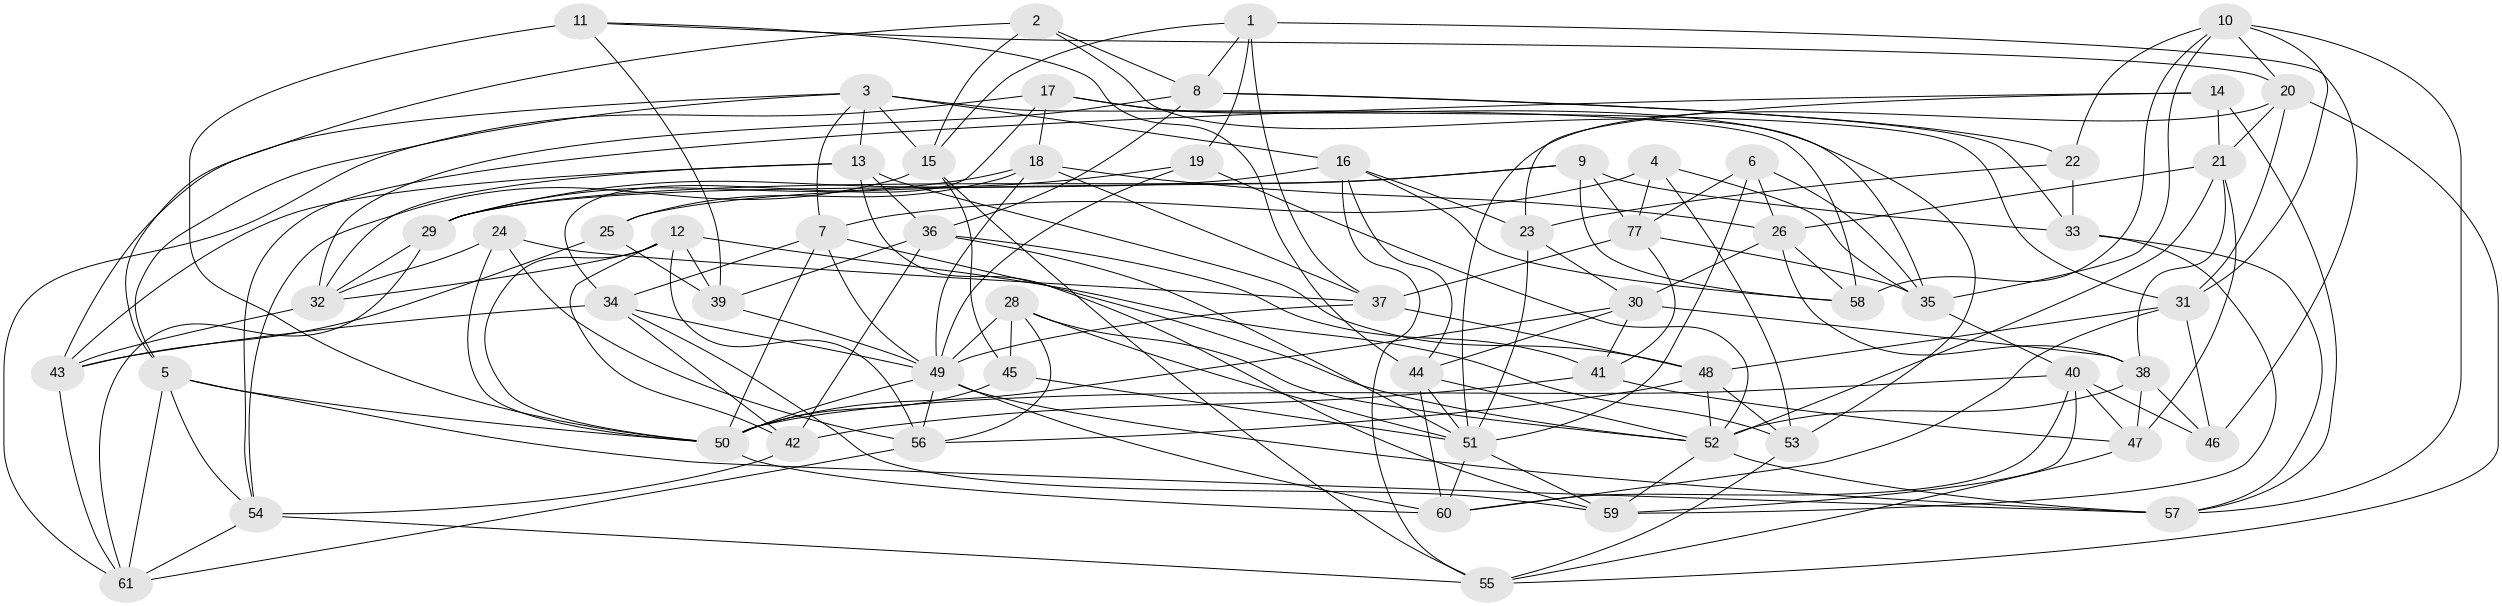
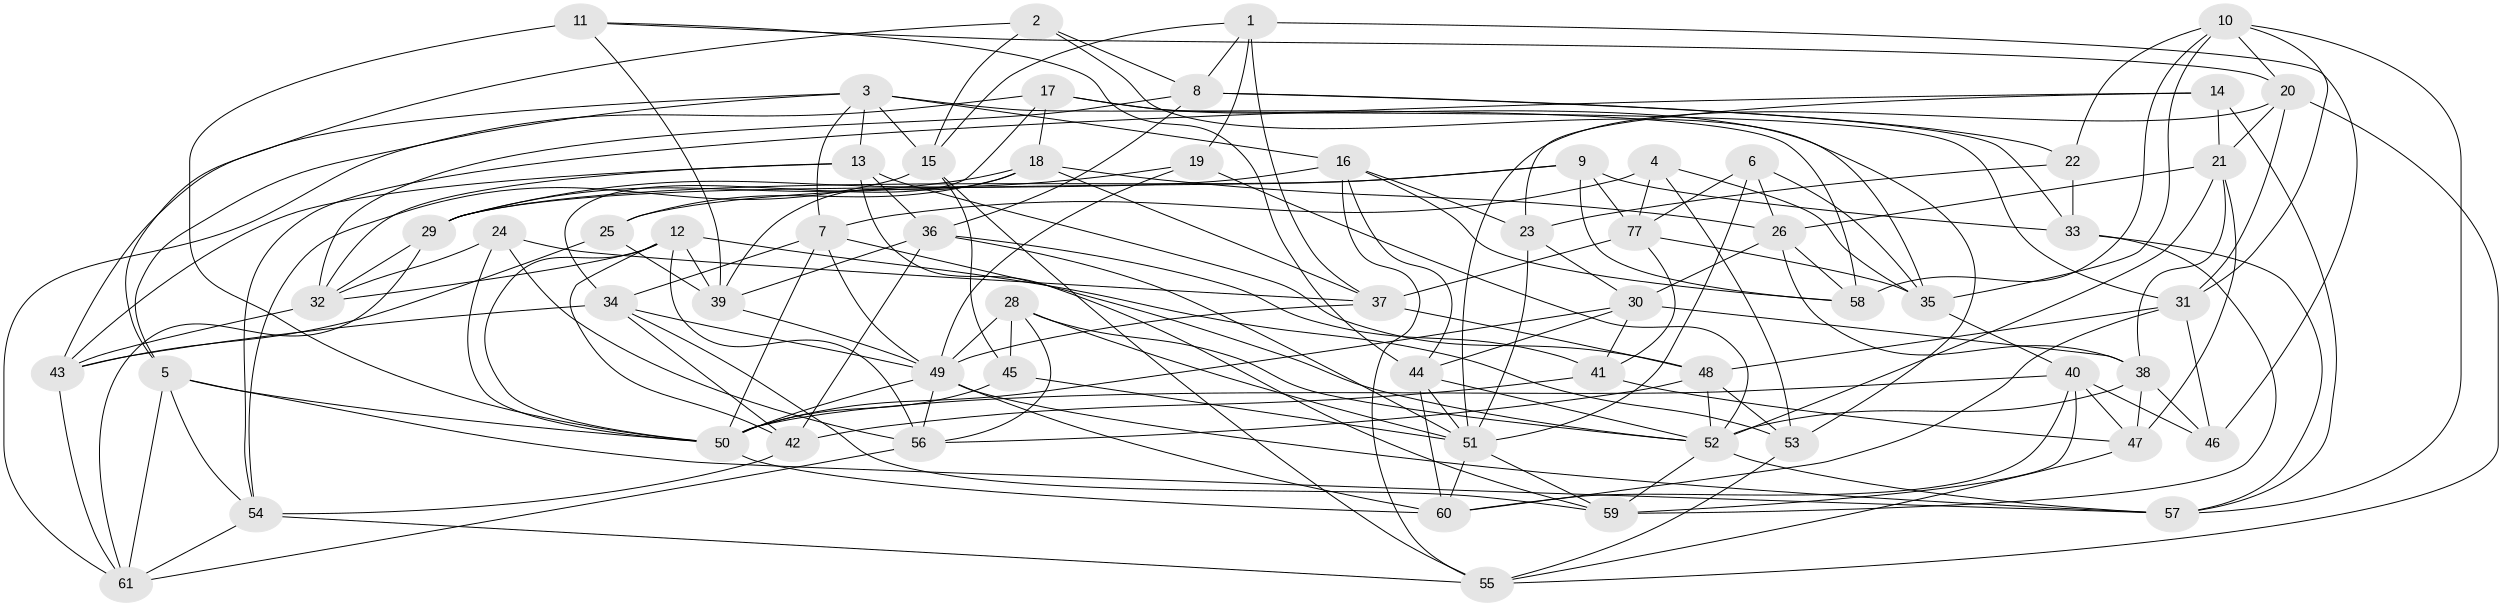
(960, 258) -> (806, 206)
